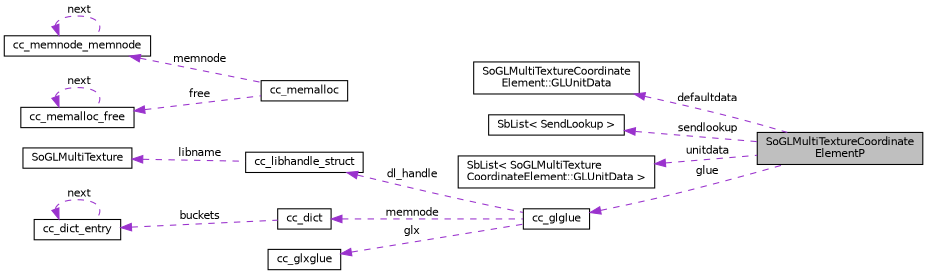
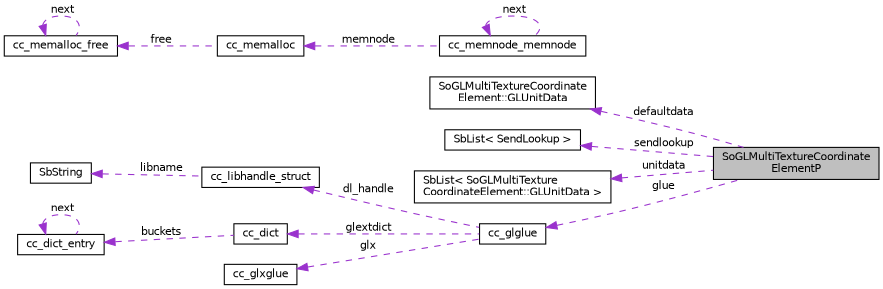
(200, 70) -> (377, 46)
(77, 158) -> (61, 173)
(411, 213) -> (367, 228)
